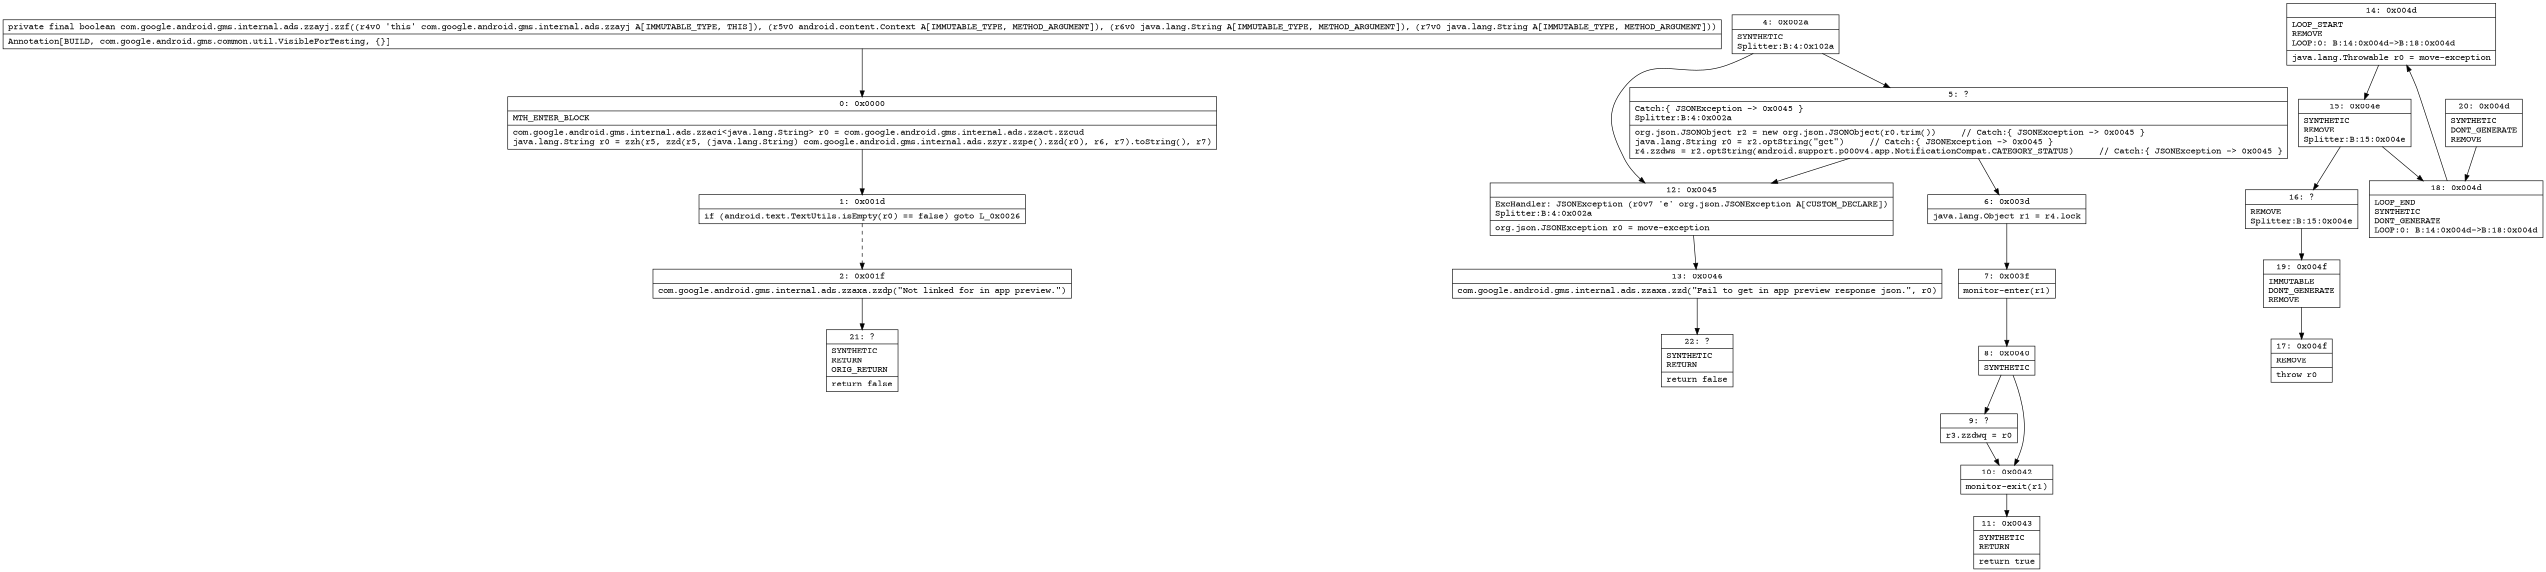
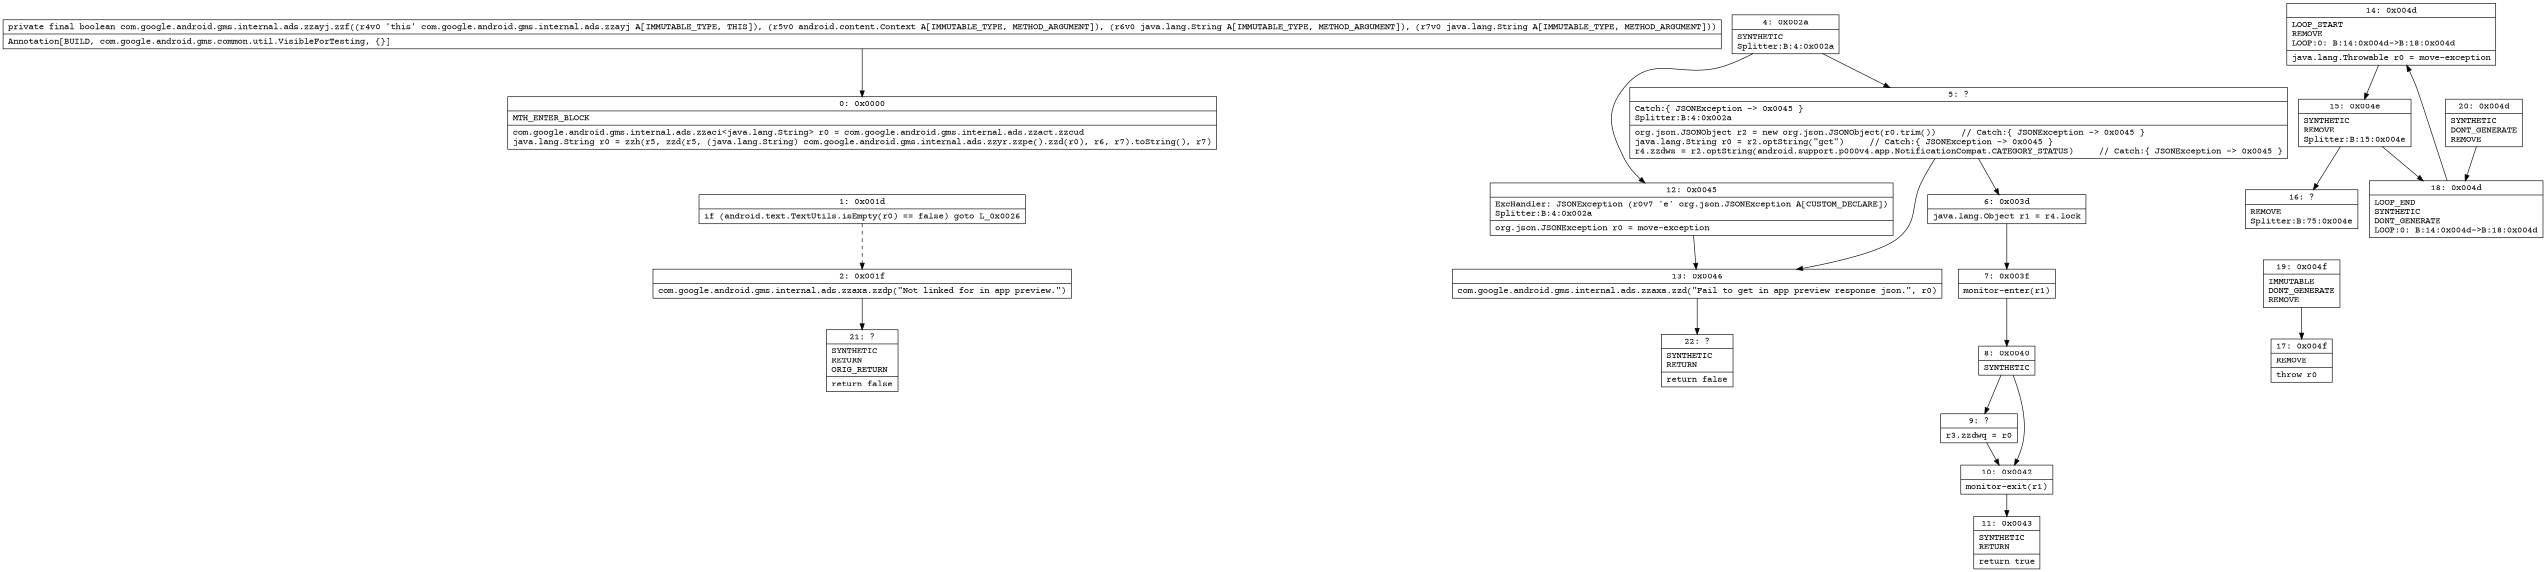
(1786, 46) -> (1786, 46)
(862, 169) -> none
(1814, 170) -> (1893, 241)
(2302, 221) -> (2302, 221)
(2302, 241) -> none
